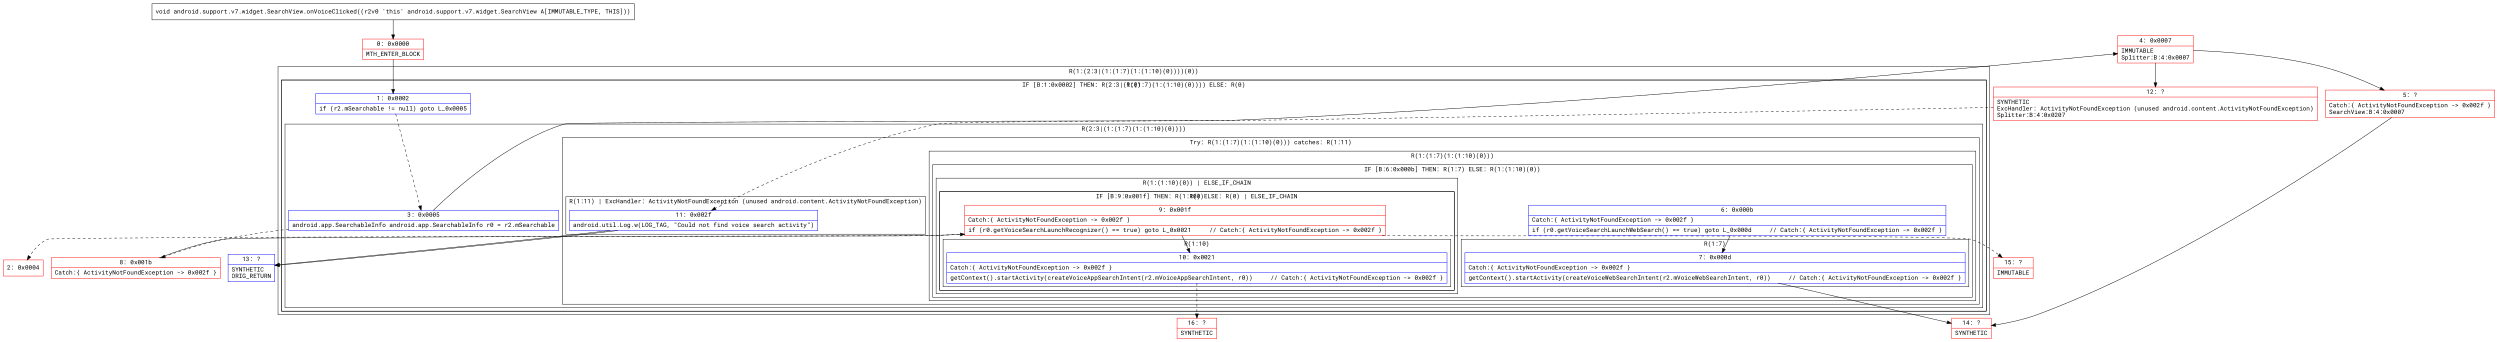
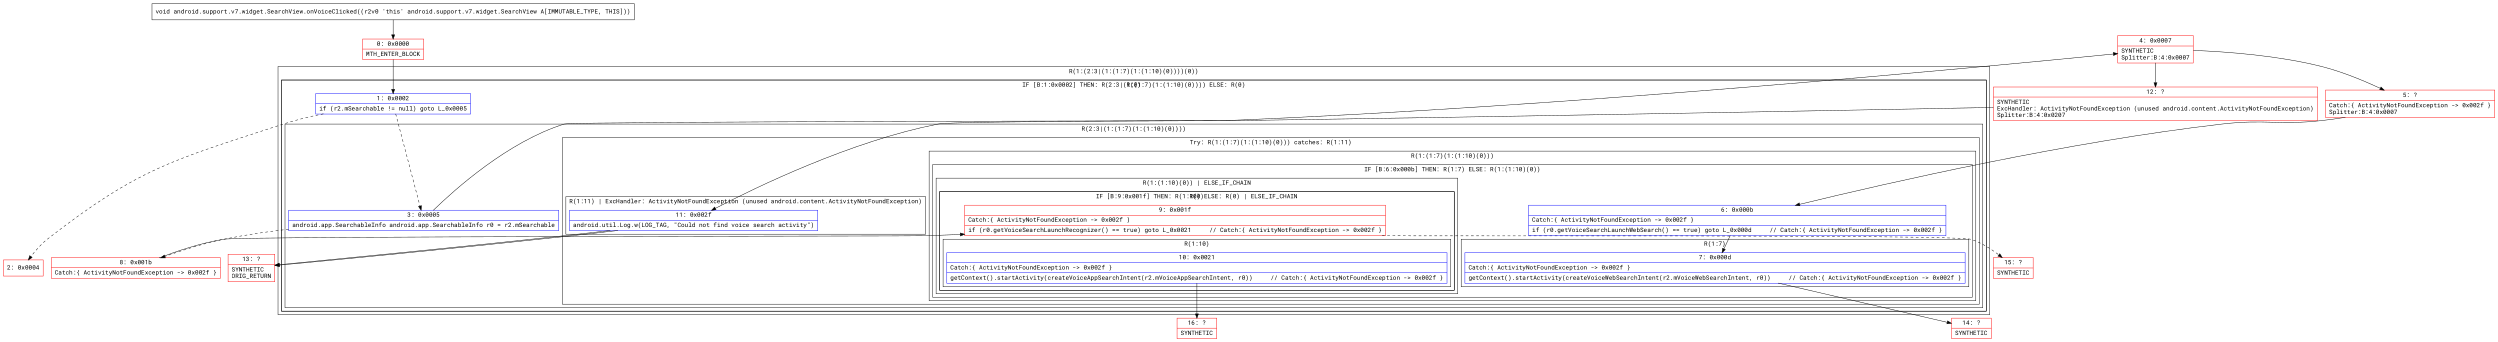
(2138, 51) -> (2138, 51)
(2367, 112) -> (2363, 112)
(1346, 119) -> (1346, 119)
(494, 237) -> (167, 165)
(2202, 237) -> (2071, 147)
(1185, 242) -> none
(251, 268) -> (251, 268)
(2013, 273) -> (2013, 273)
(1197, 298) -> (1197, 298)
